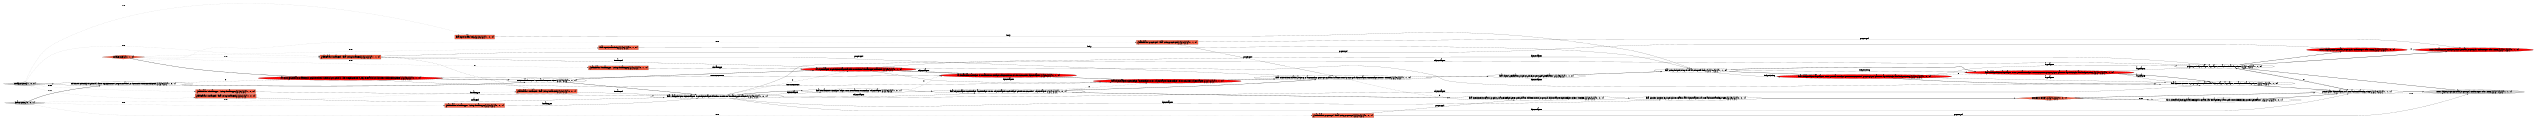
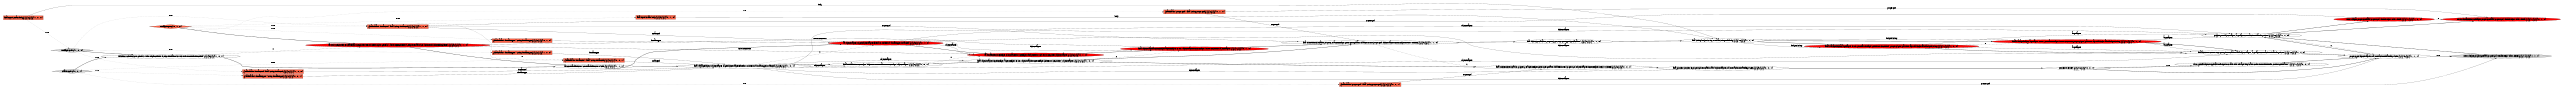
(234, 4) -> (47, 34)
(2049, 98) -> (2077, 68)
